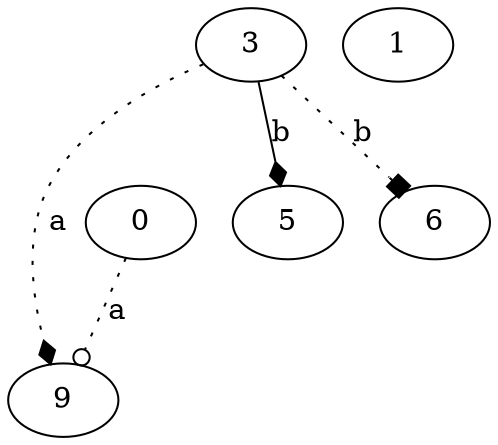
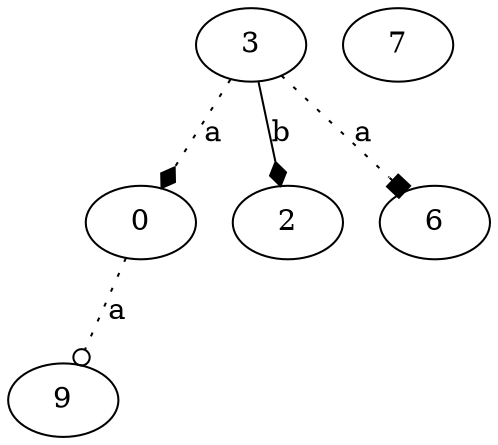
(398, 45) -> (398, 45)
(363, 134) -> (363, 134)
(60, 168) -> (203, 123)
(288, 223) -> (288, 223)
